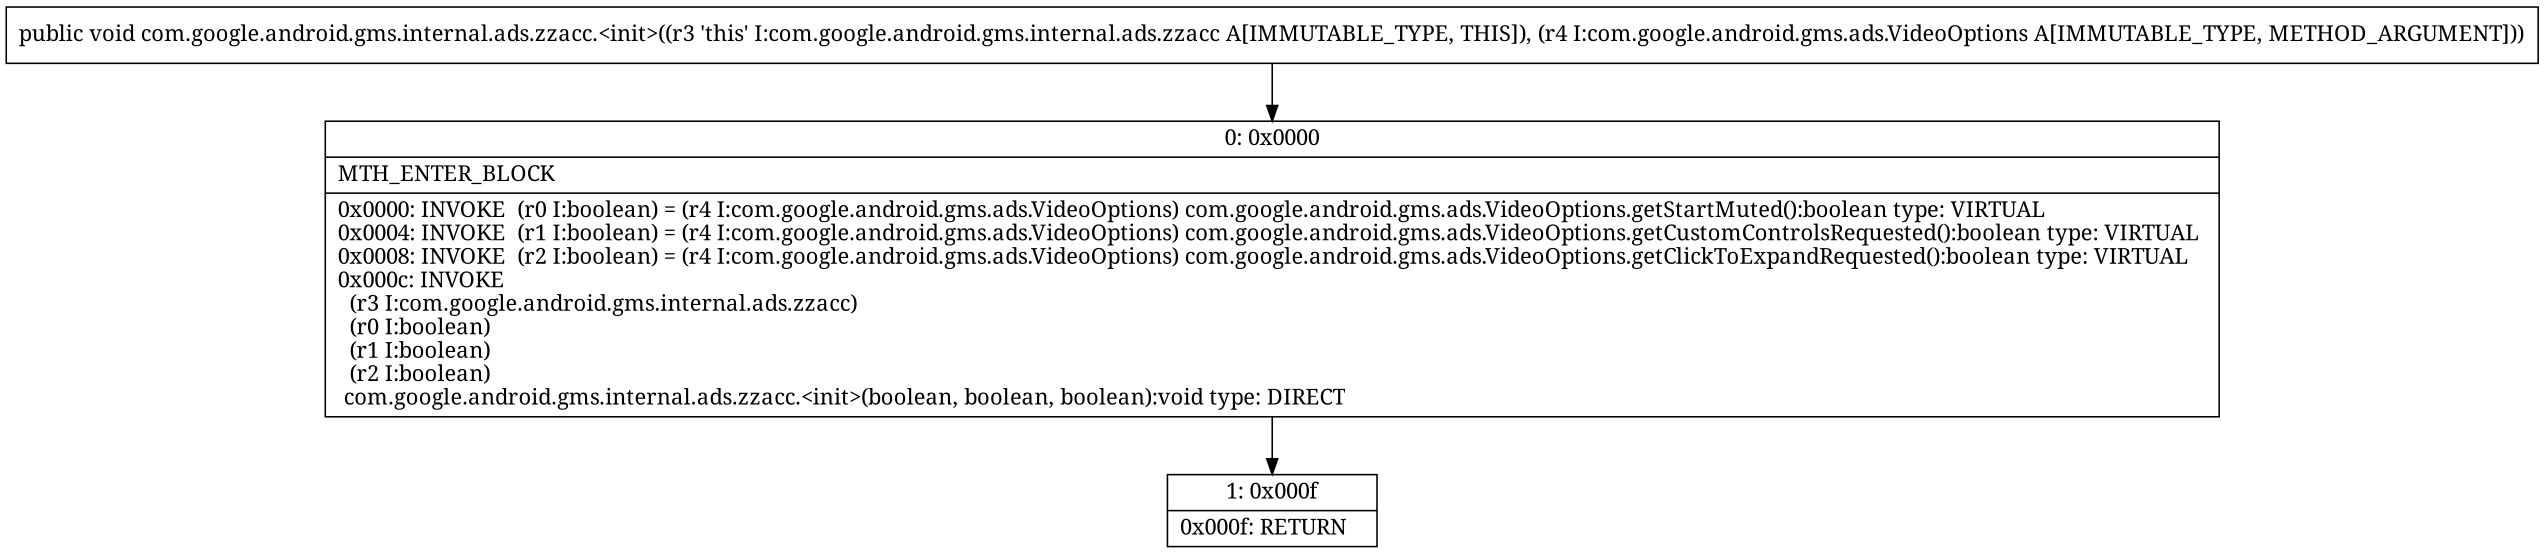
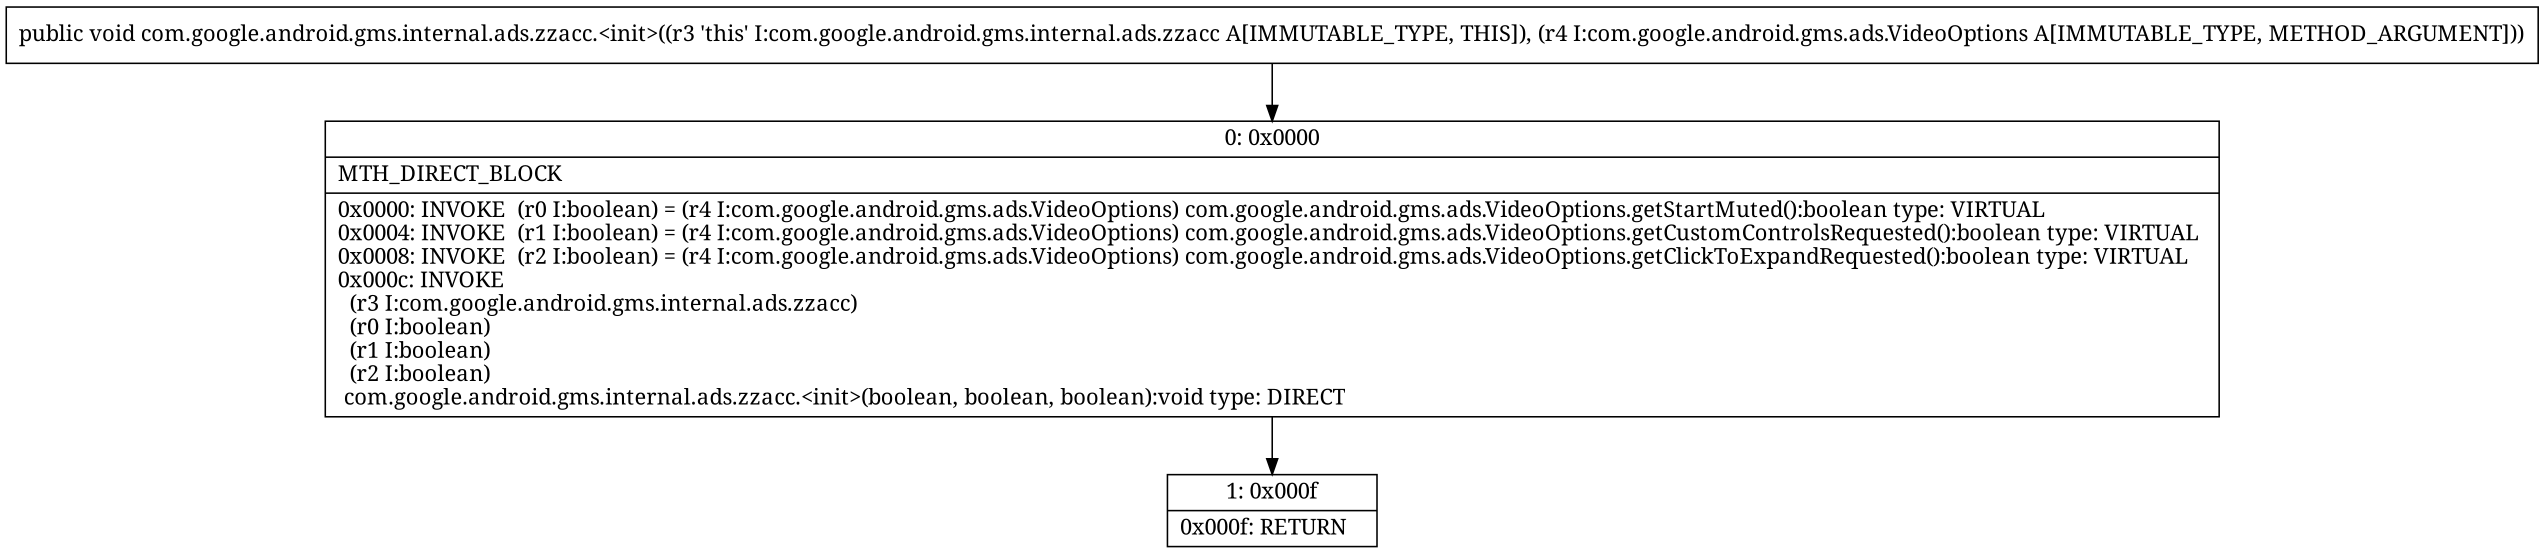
(446, 174) -> (450, 174)
